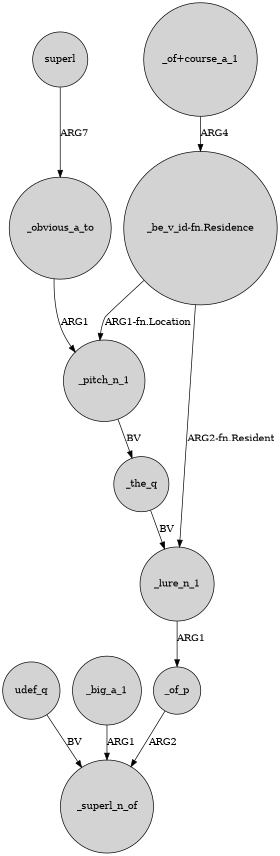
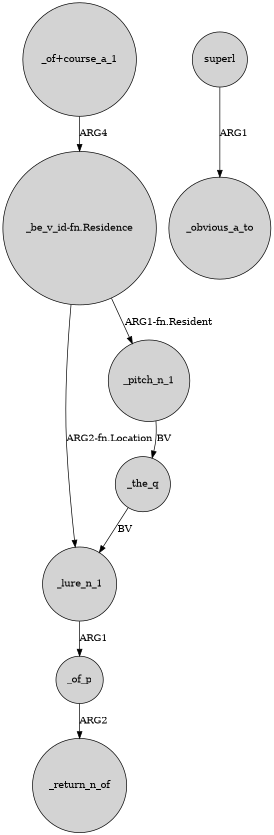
(74, 134) -> (234, 134)
(57, 314) -> none
(148, 323) -> (169, 323)
(231, 439) -> (110, 439)
(31, 691) -> none
(107, 691) -> none
(107, 807) -> (80, 786)
